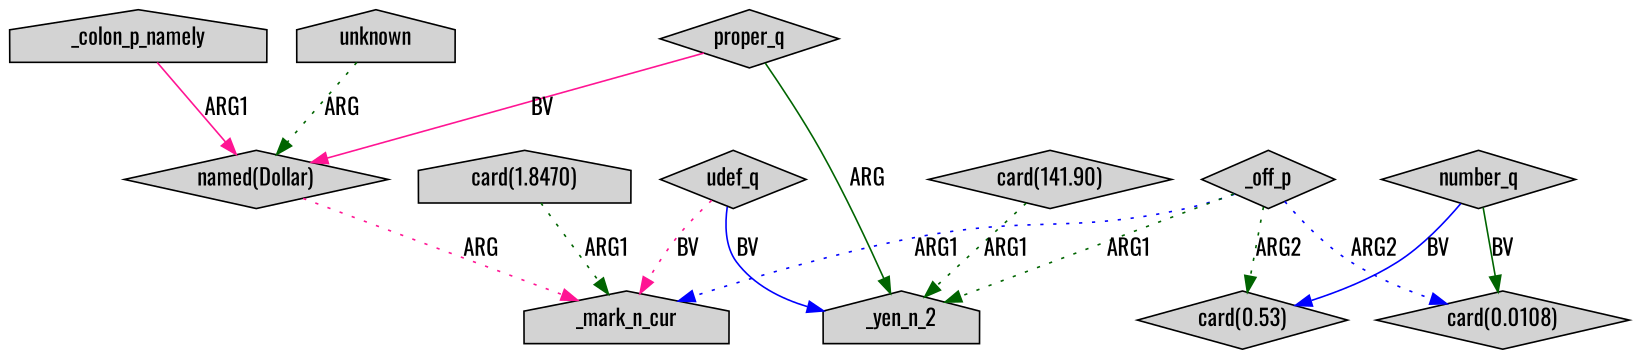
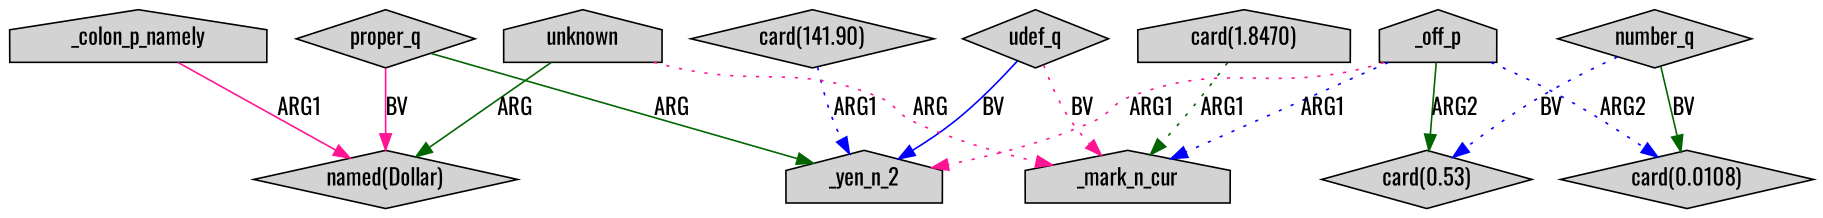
(322, 102) -> (490, 105)
(1268, 179) -> (1438, 39)
(1257, 241) -> (1433, 98)
(981, 245) -> (827, 104)
(1097, 245) -> (1159, 88)
(433, 247) -> (852, 88)
(1394, 264) -> (1539, 98)
